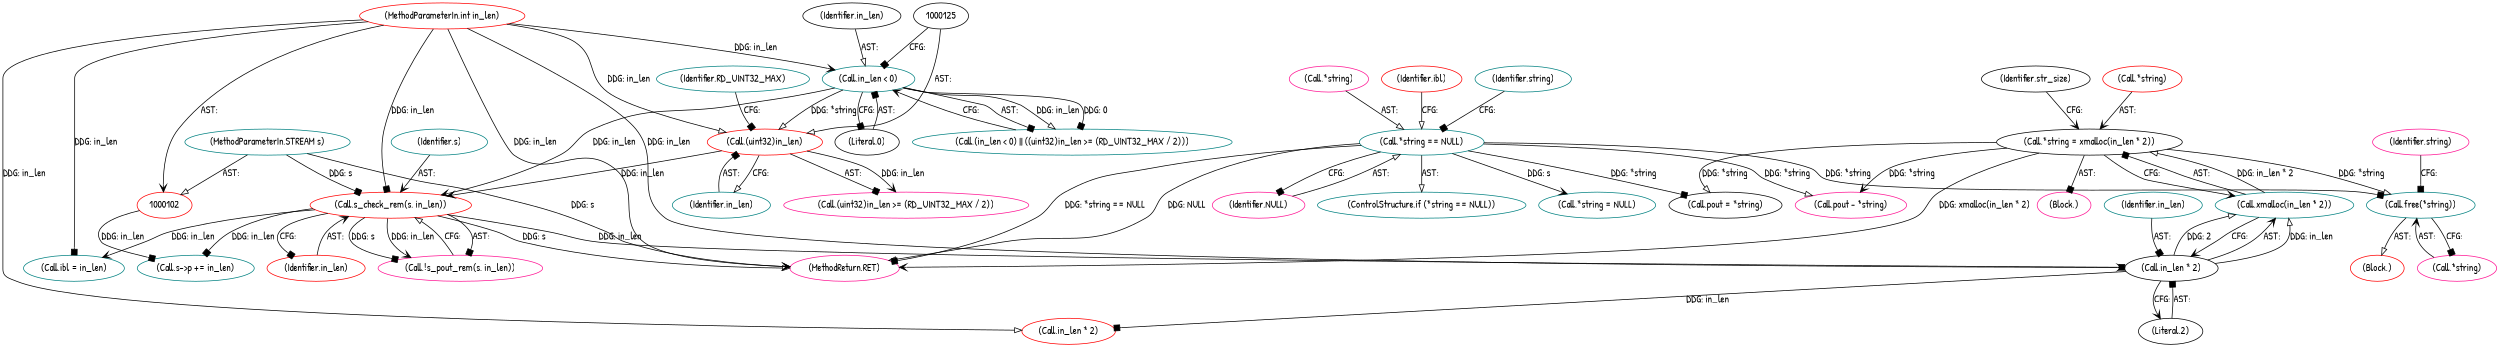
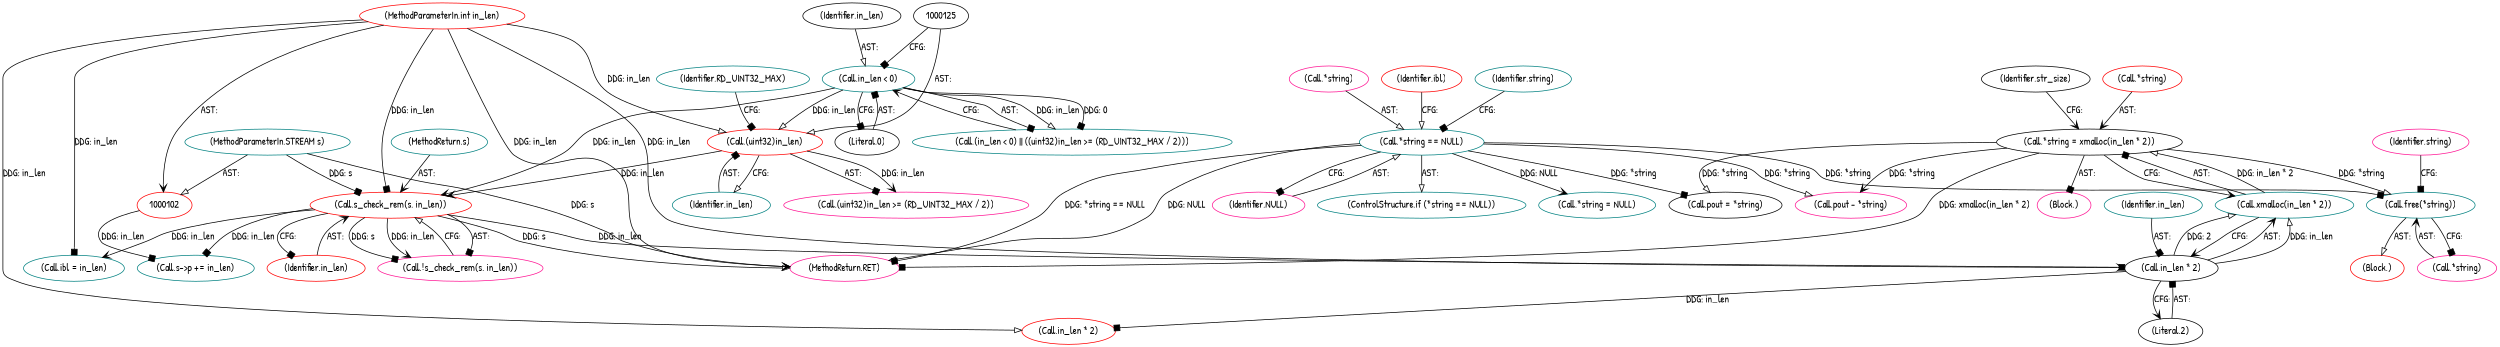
(669, 43) -> none
(834, 111) -> (834, 111)
(439, 142) -> (439, 142)
(1539, 174) -> (1539, 174)
(1484, 256) -> (1484, 256)
(460, 268) -> (460, 268)
